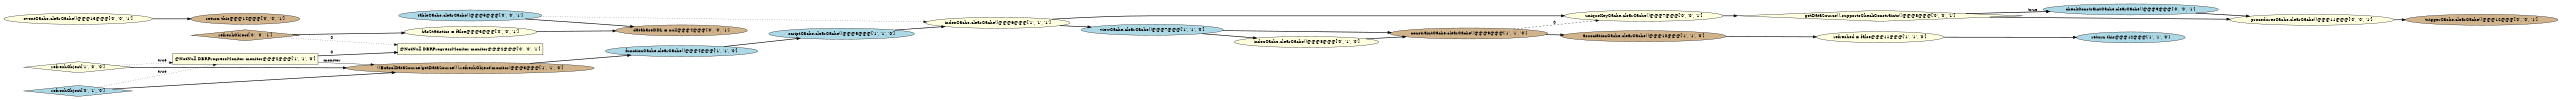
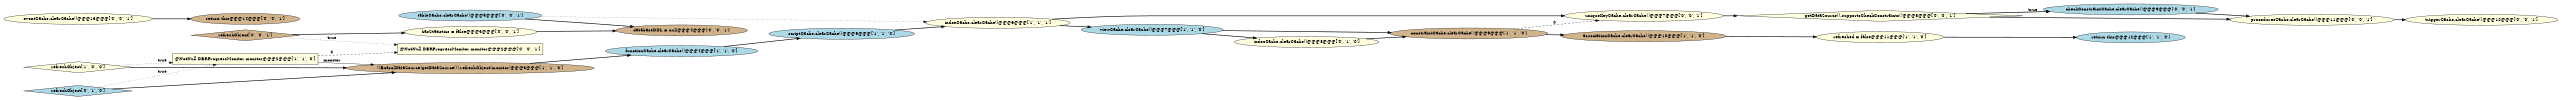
(2482, 20) -> (2482, 20)
(332, 38) -> (332, 38)
(356, 54) -> (356, 54)
